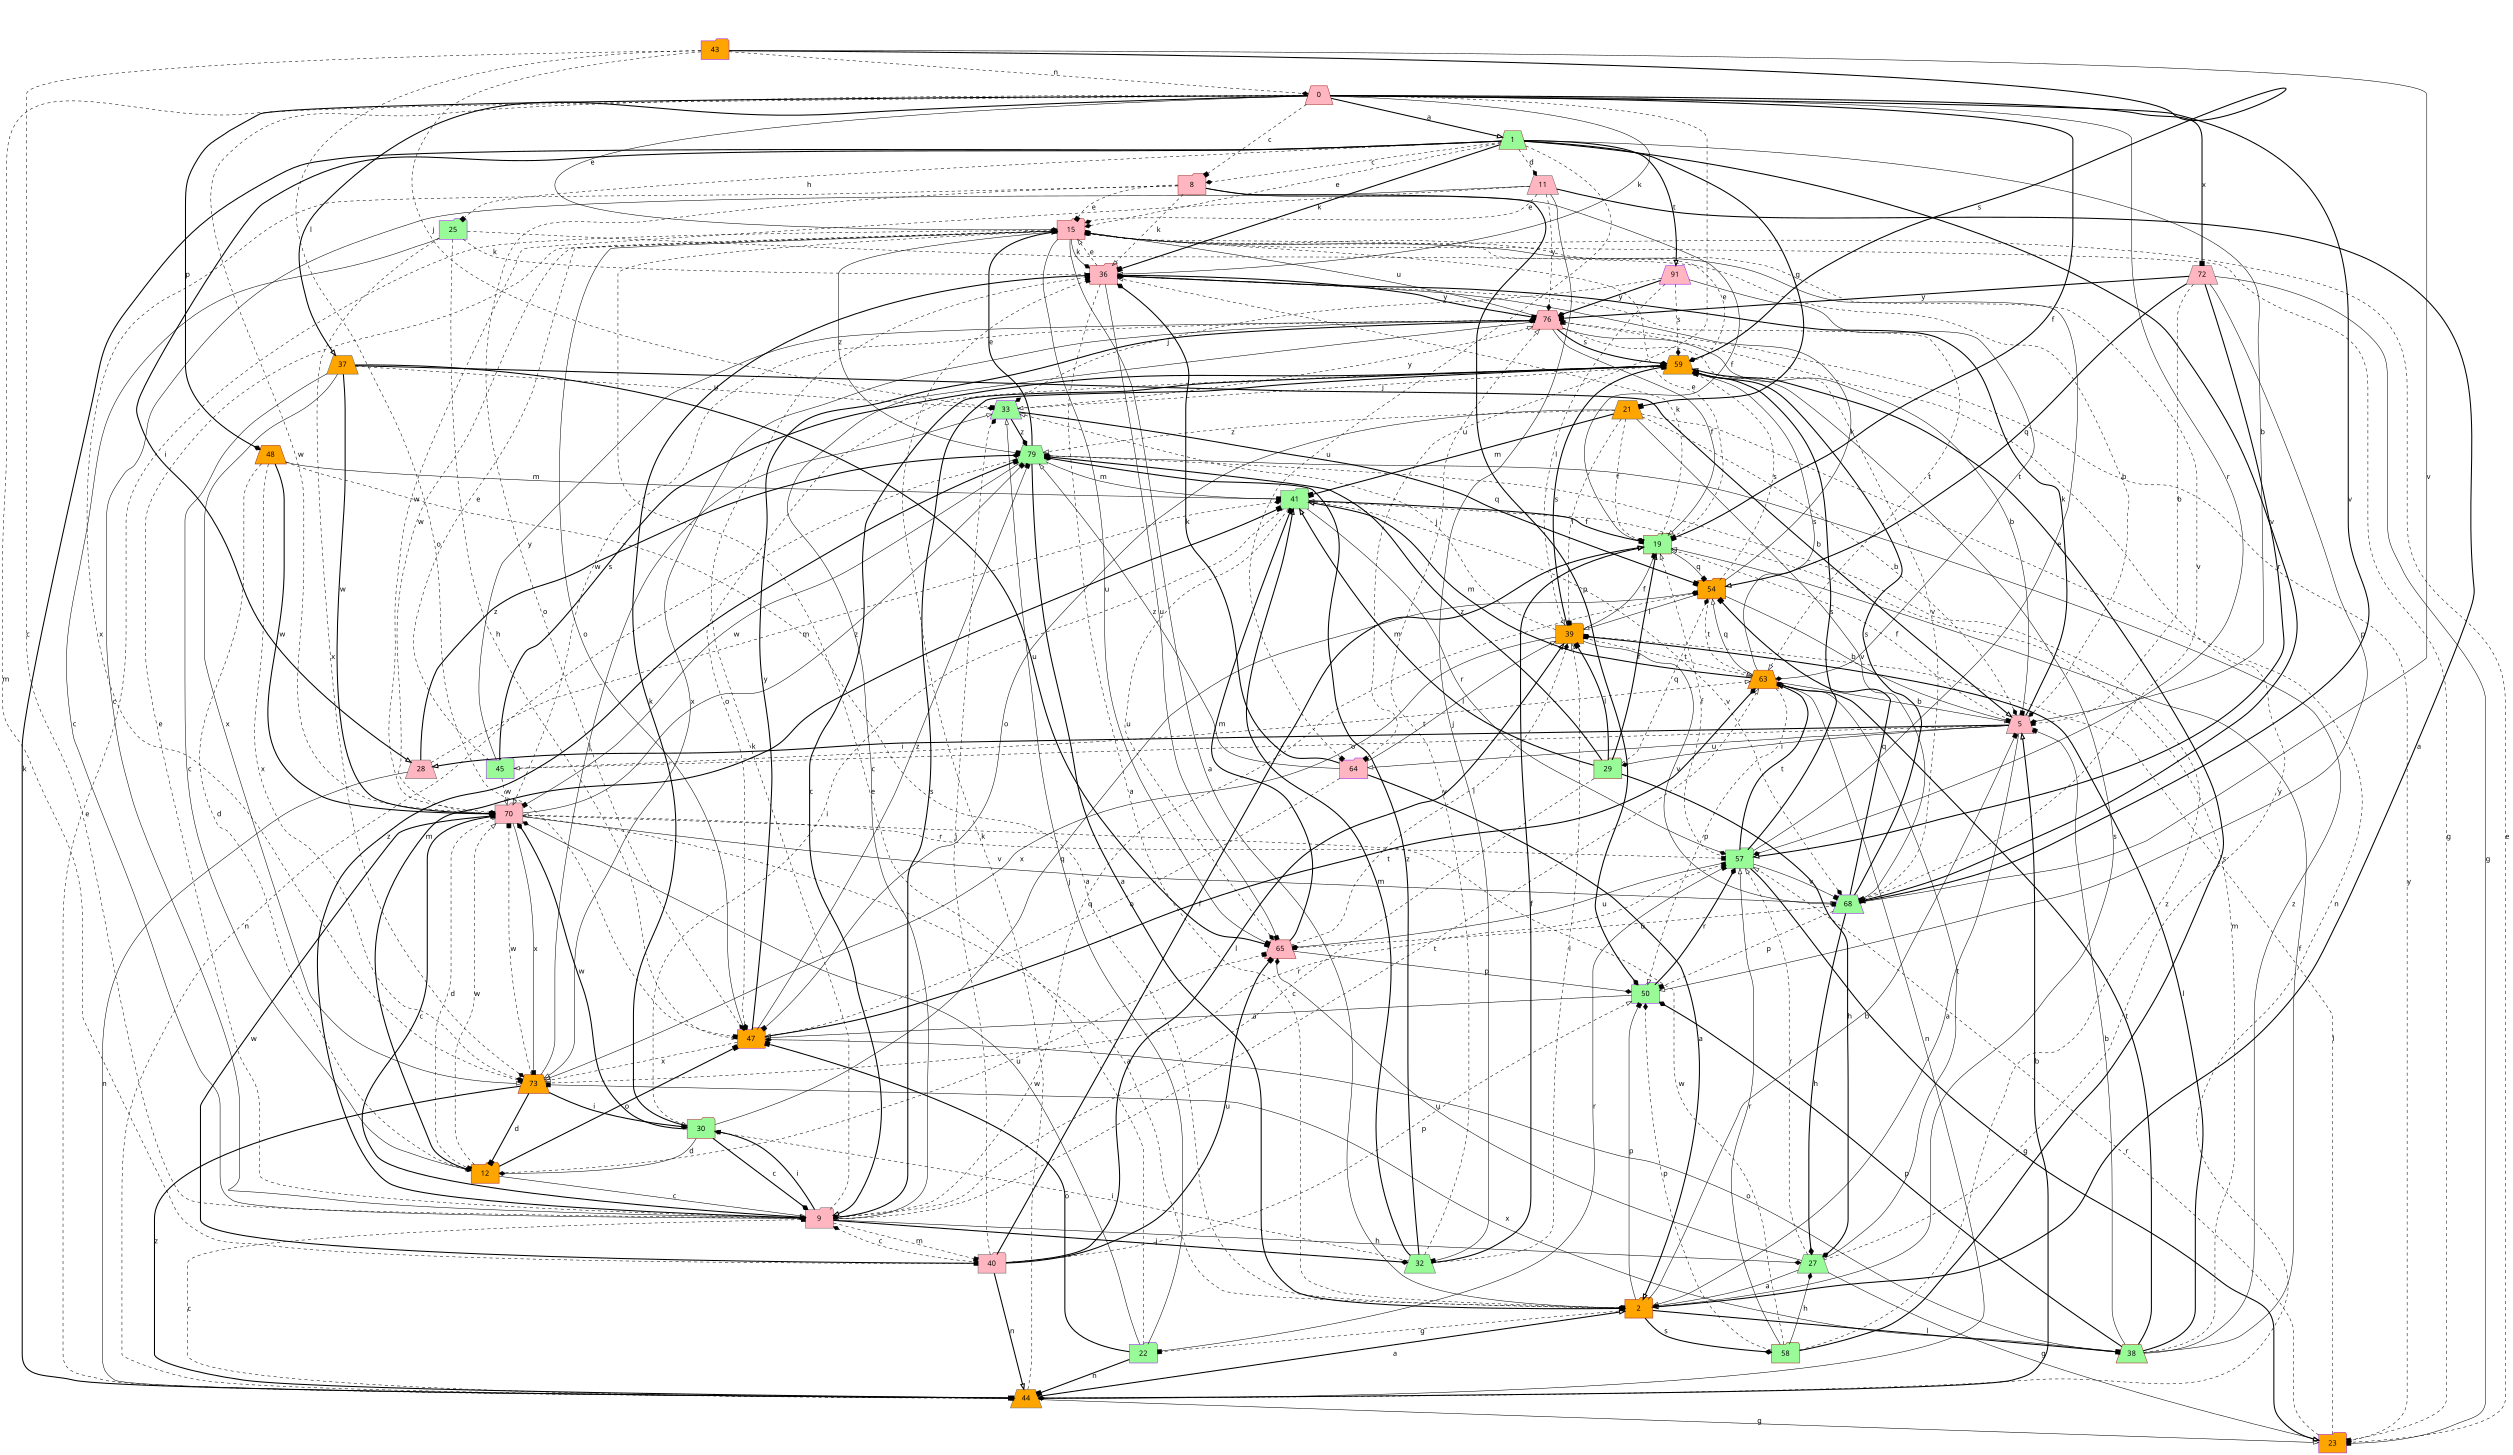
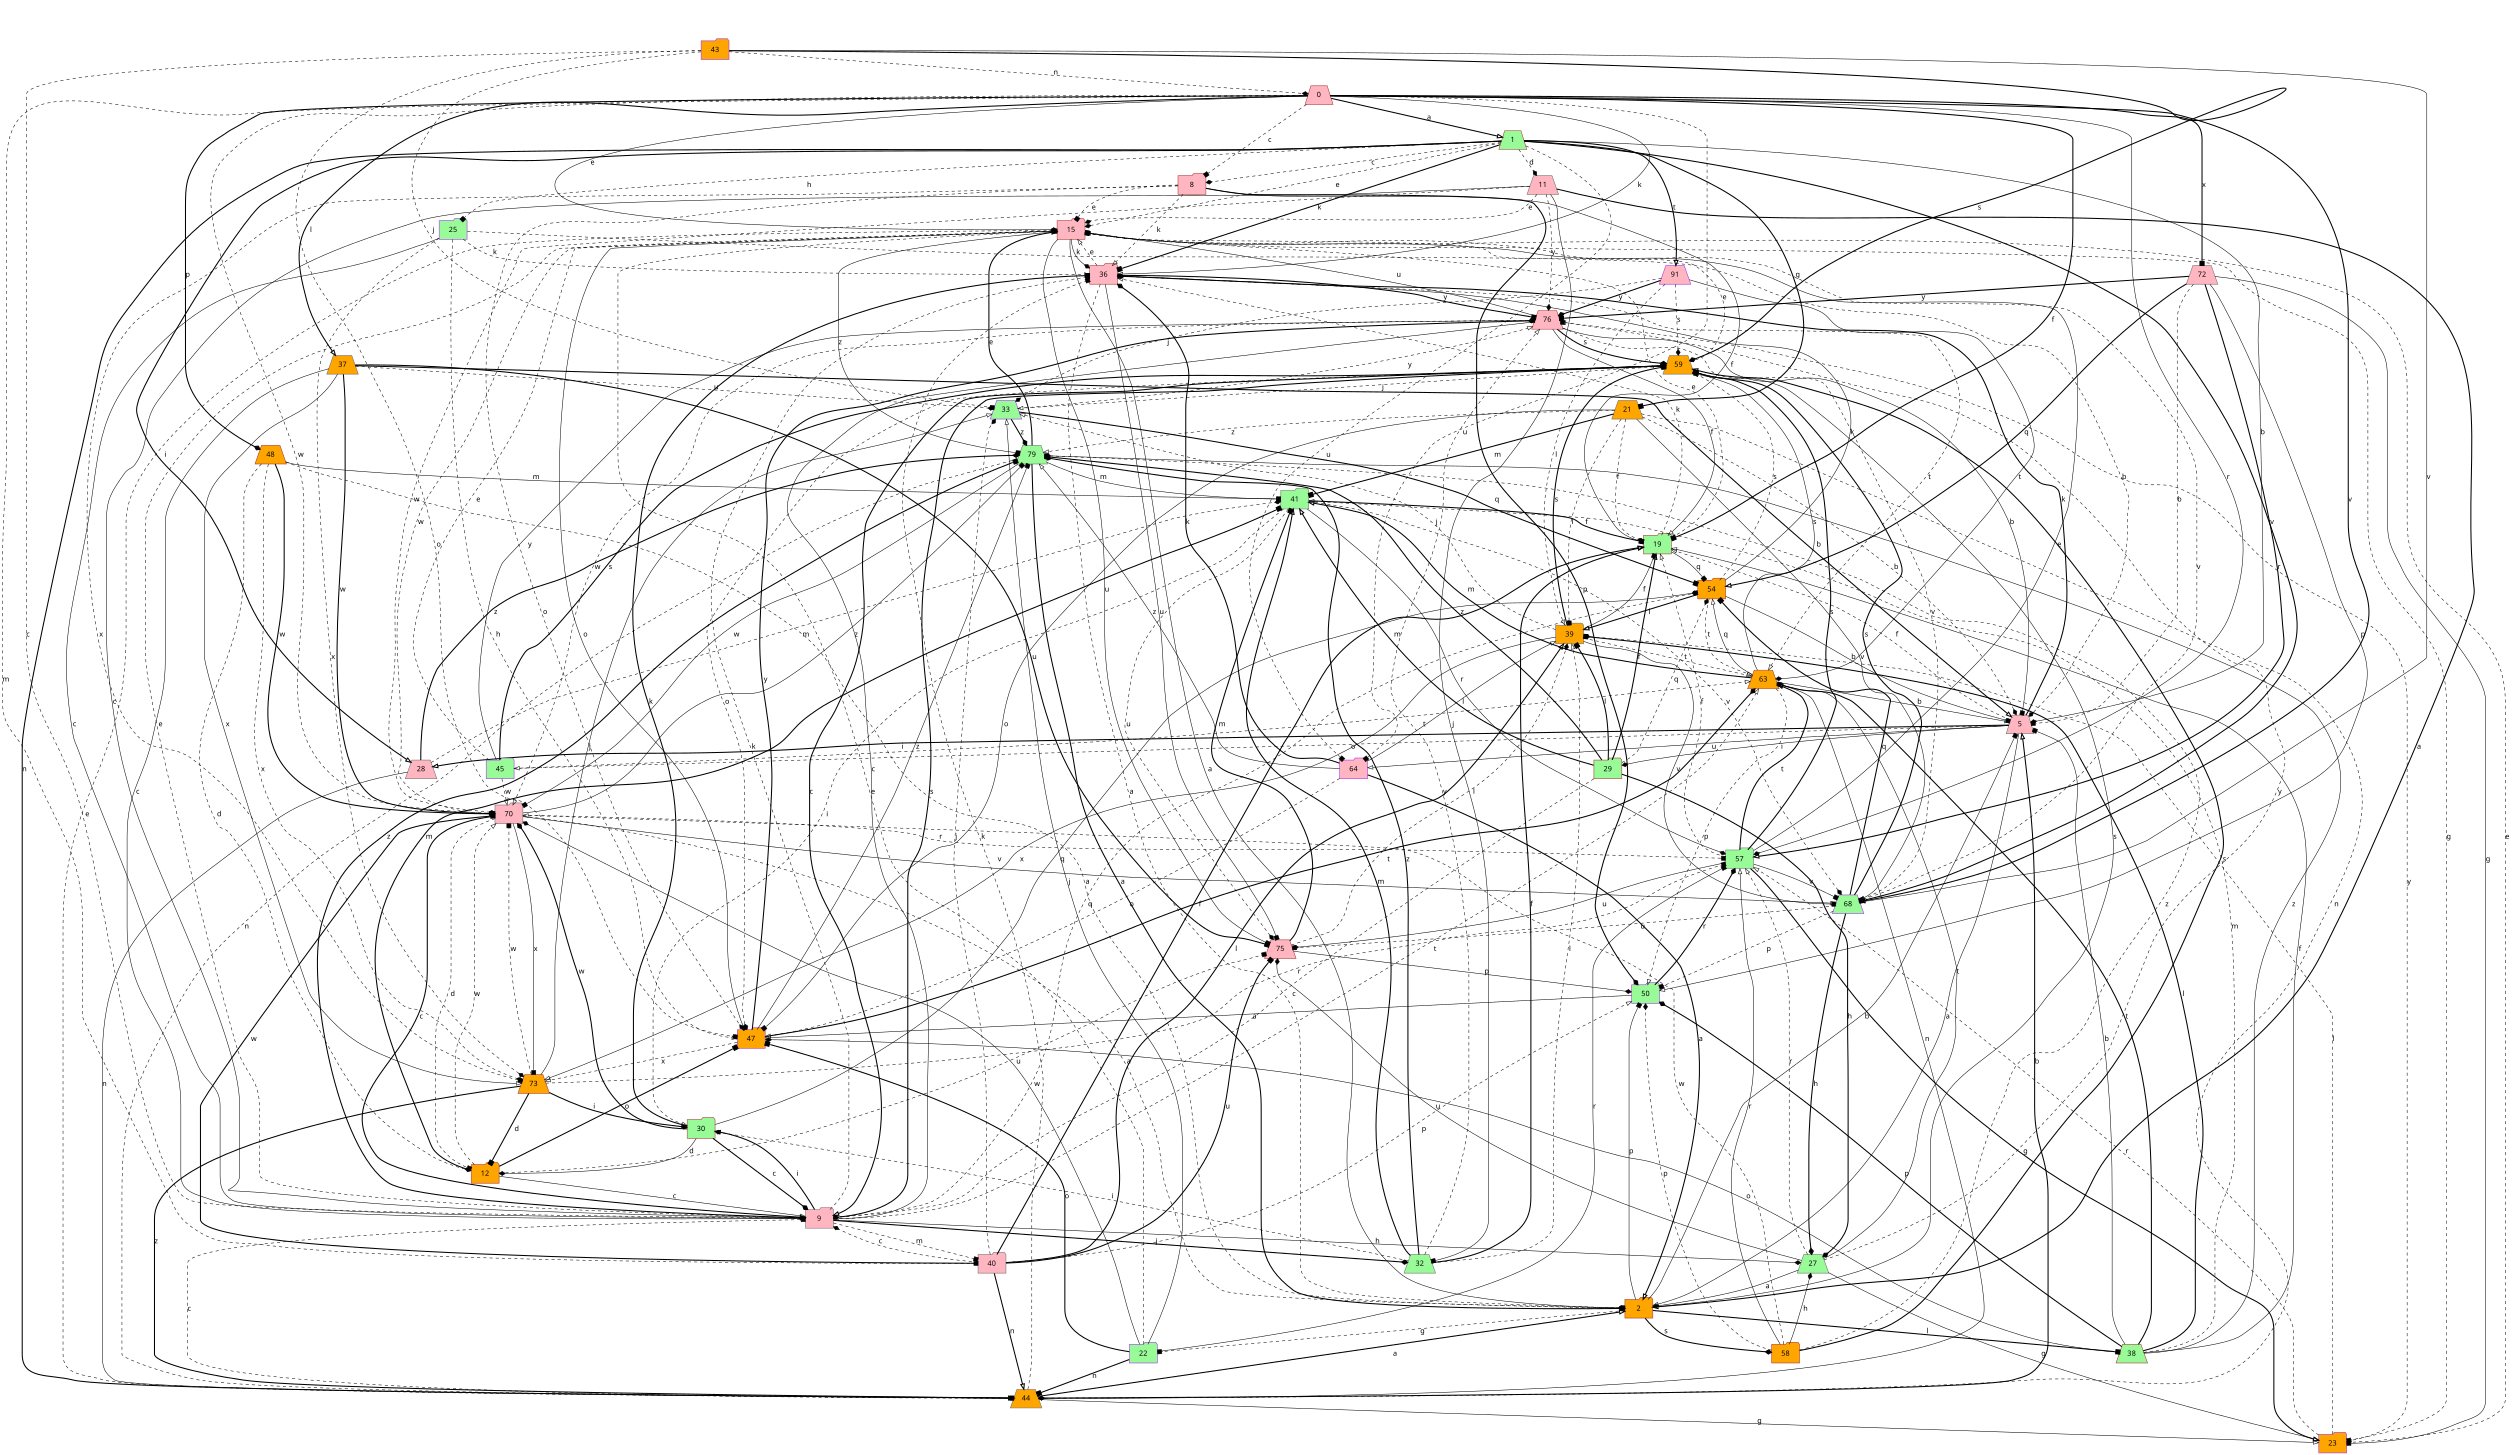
(792, 414) -> none
(1641, 612) -> (1641, 612)
(25, 769) -> (25, 769)
(190, 798) -> (167, 1042)
(1280, 949) -> (1280, 949)
(1351, 1143) -> none
(1786, 1354) -> (1786, 1354)
